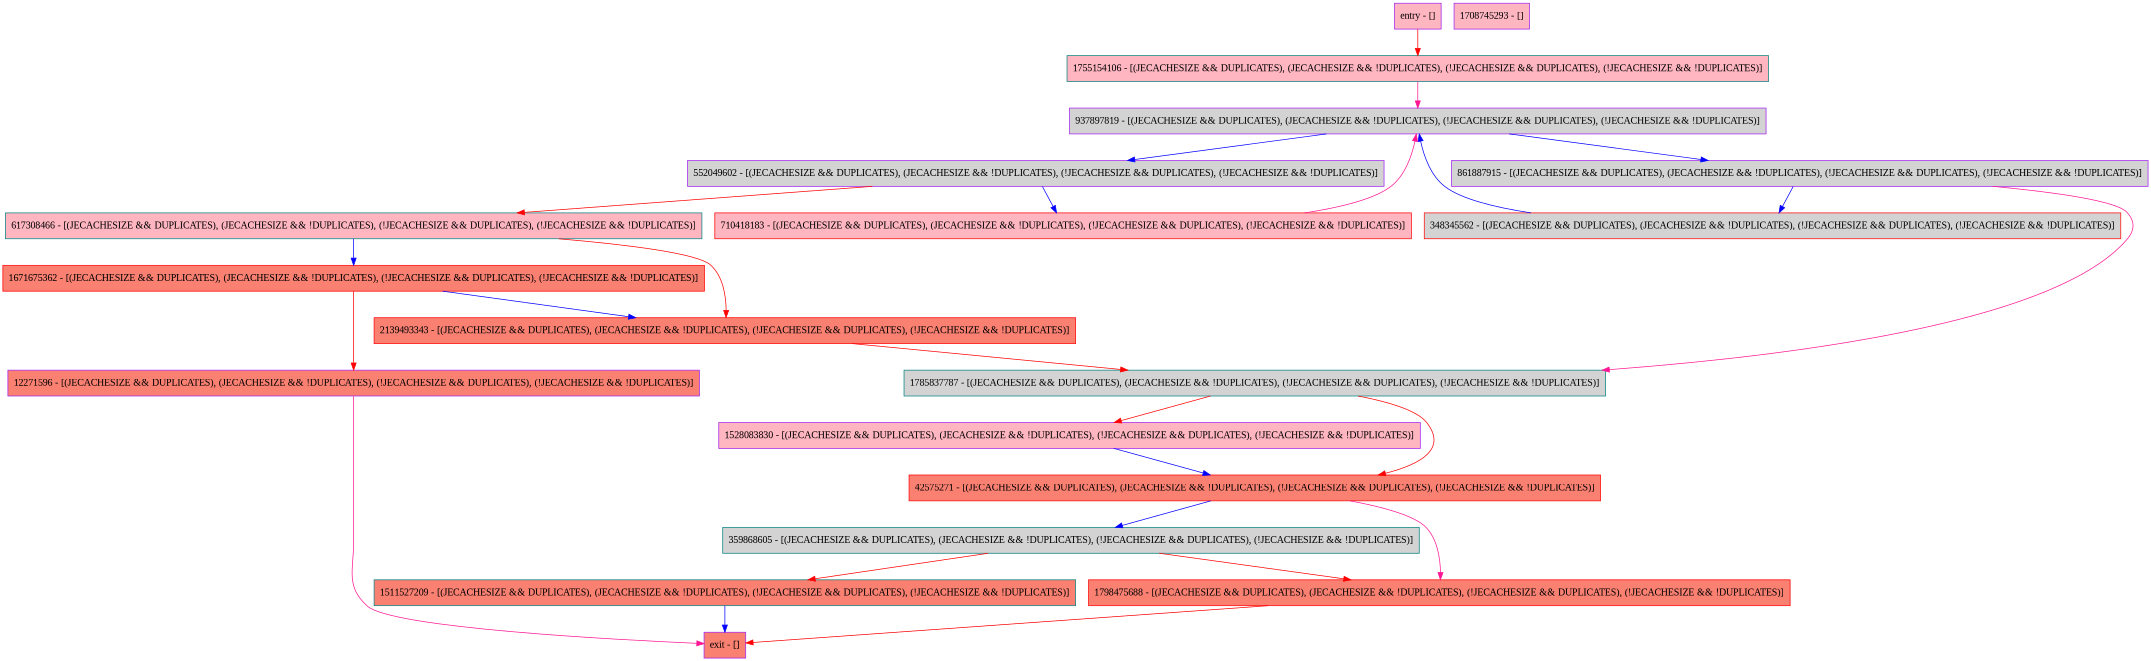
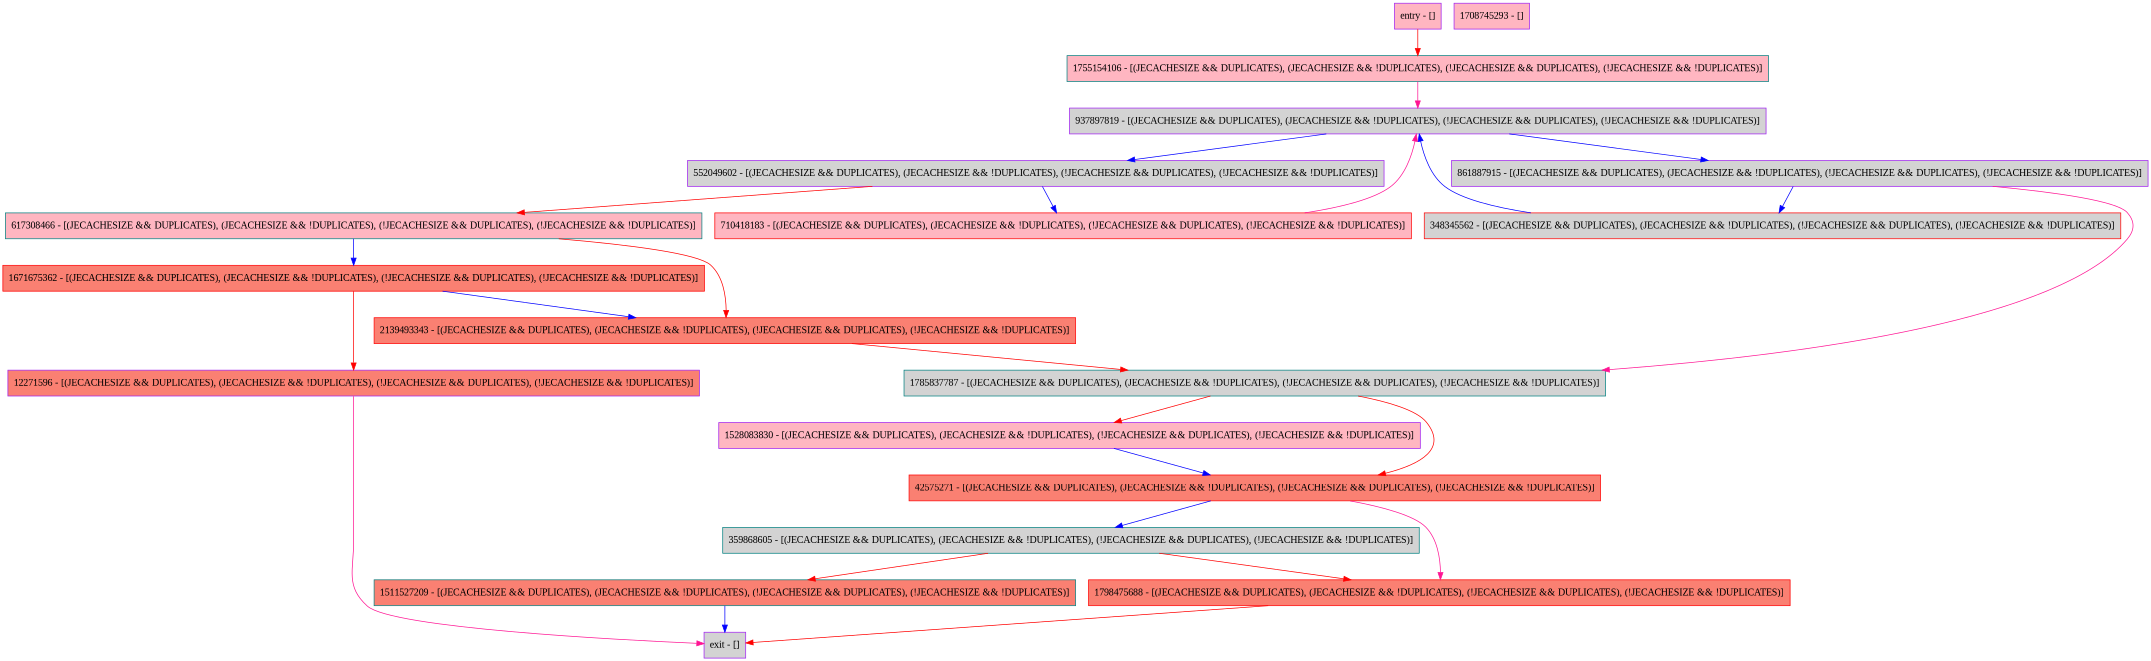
(725, 645) -> (725, 645)
